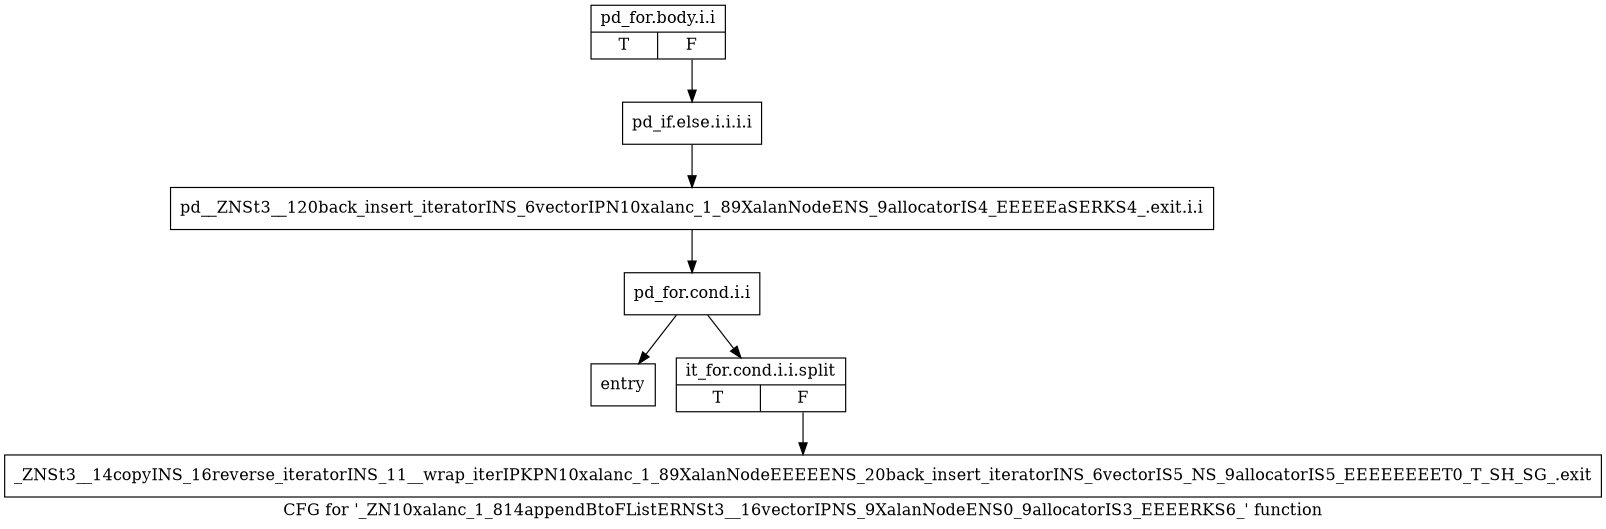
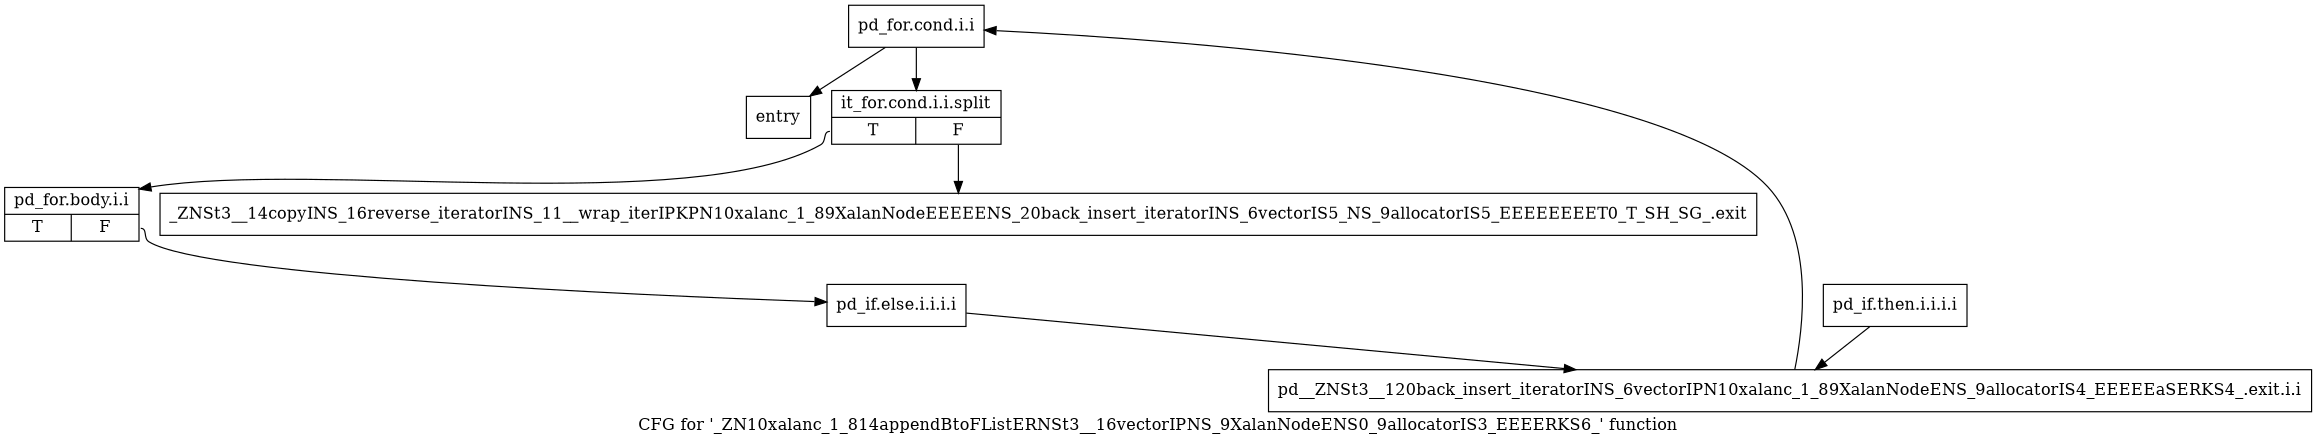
none -> (497, 183)
none -> (1895, 305)
